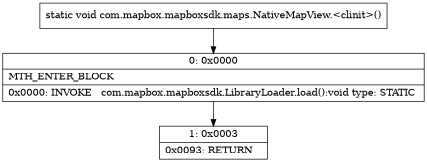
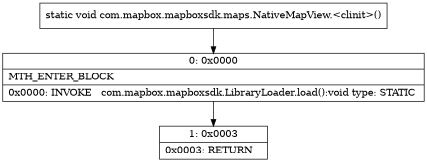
(213, 151) -> (213, 151)
